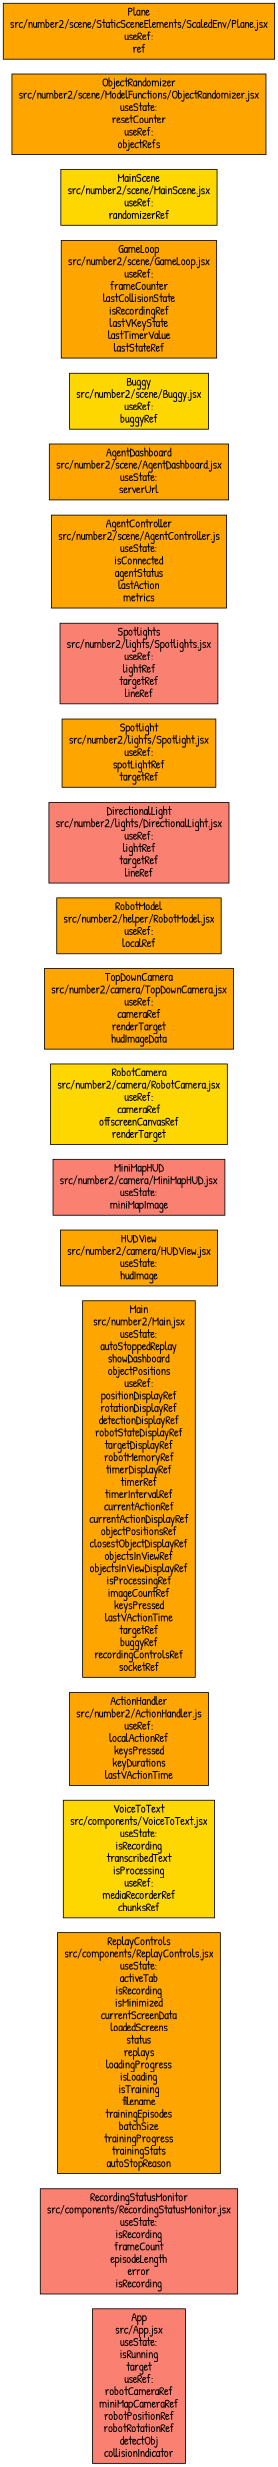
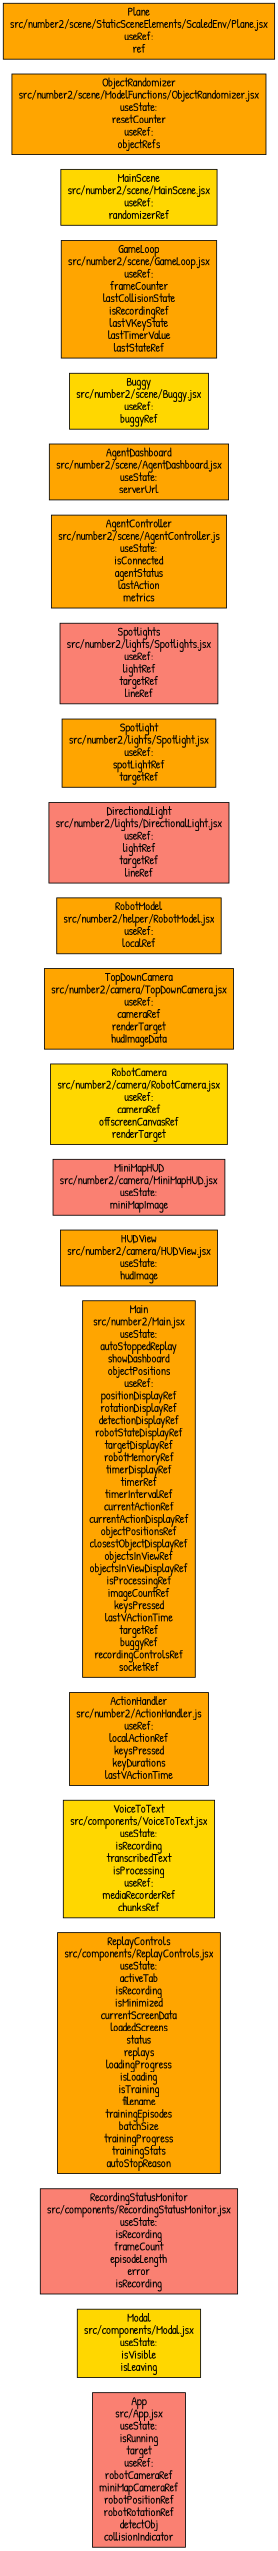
none -> (139, 2343)
